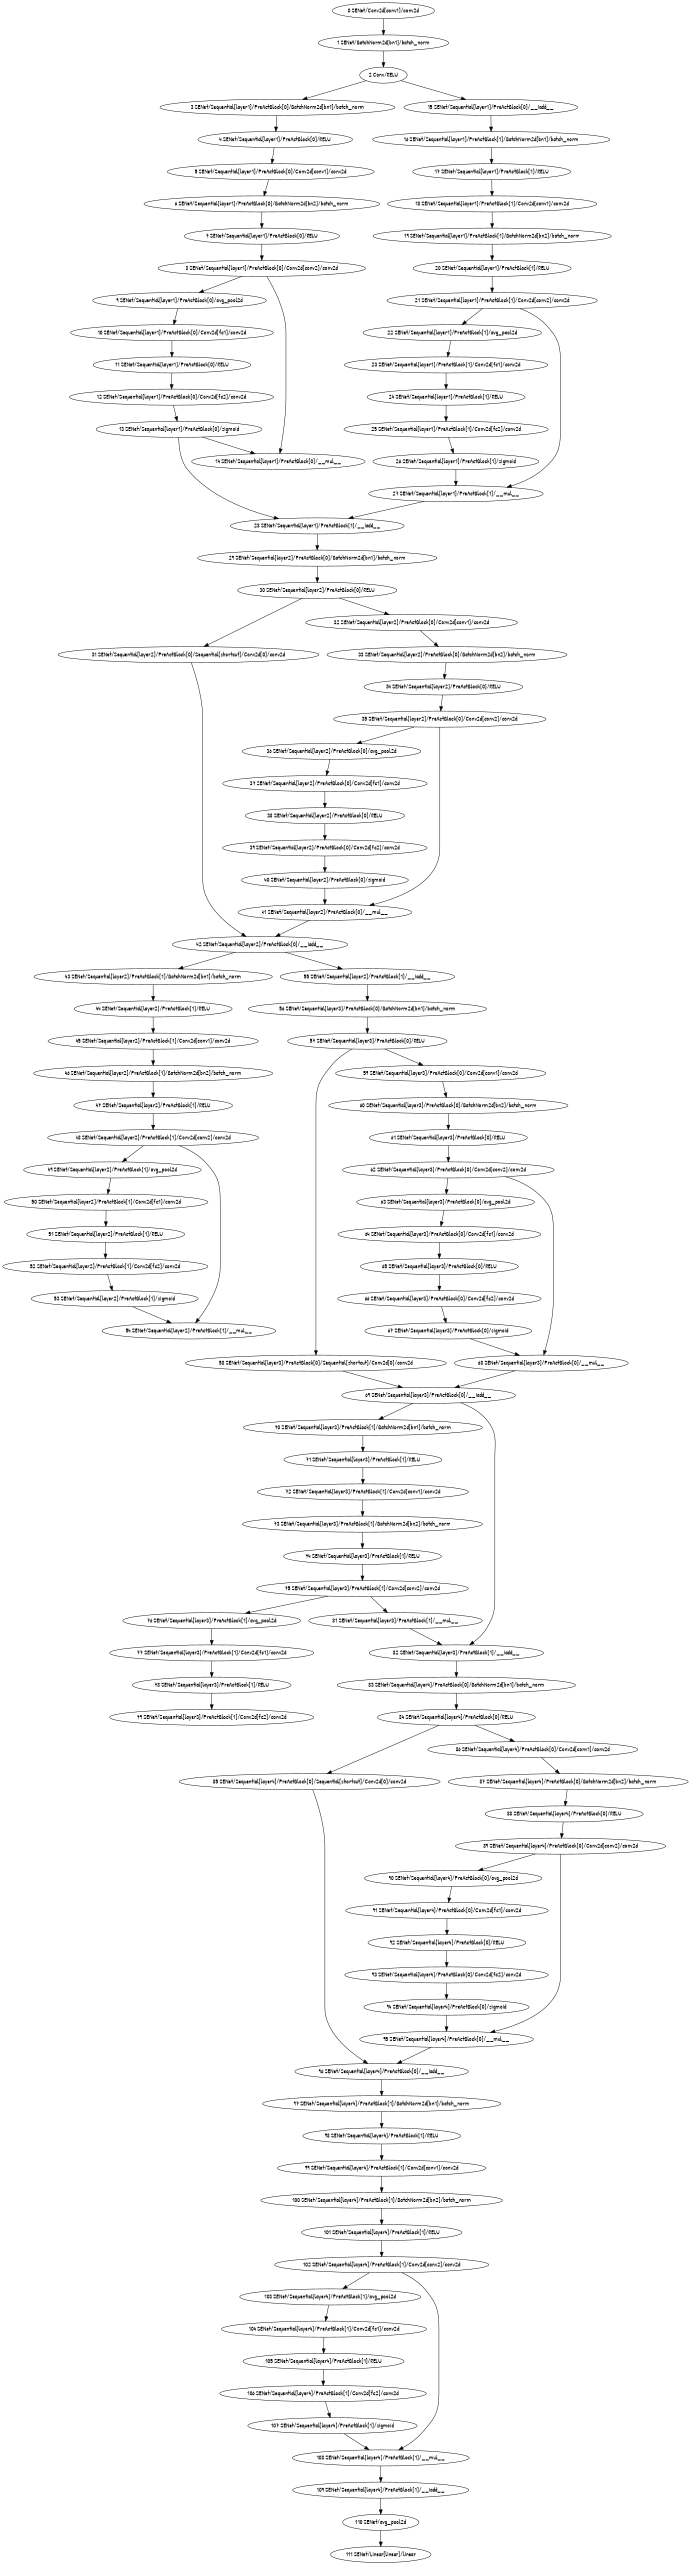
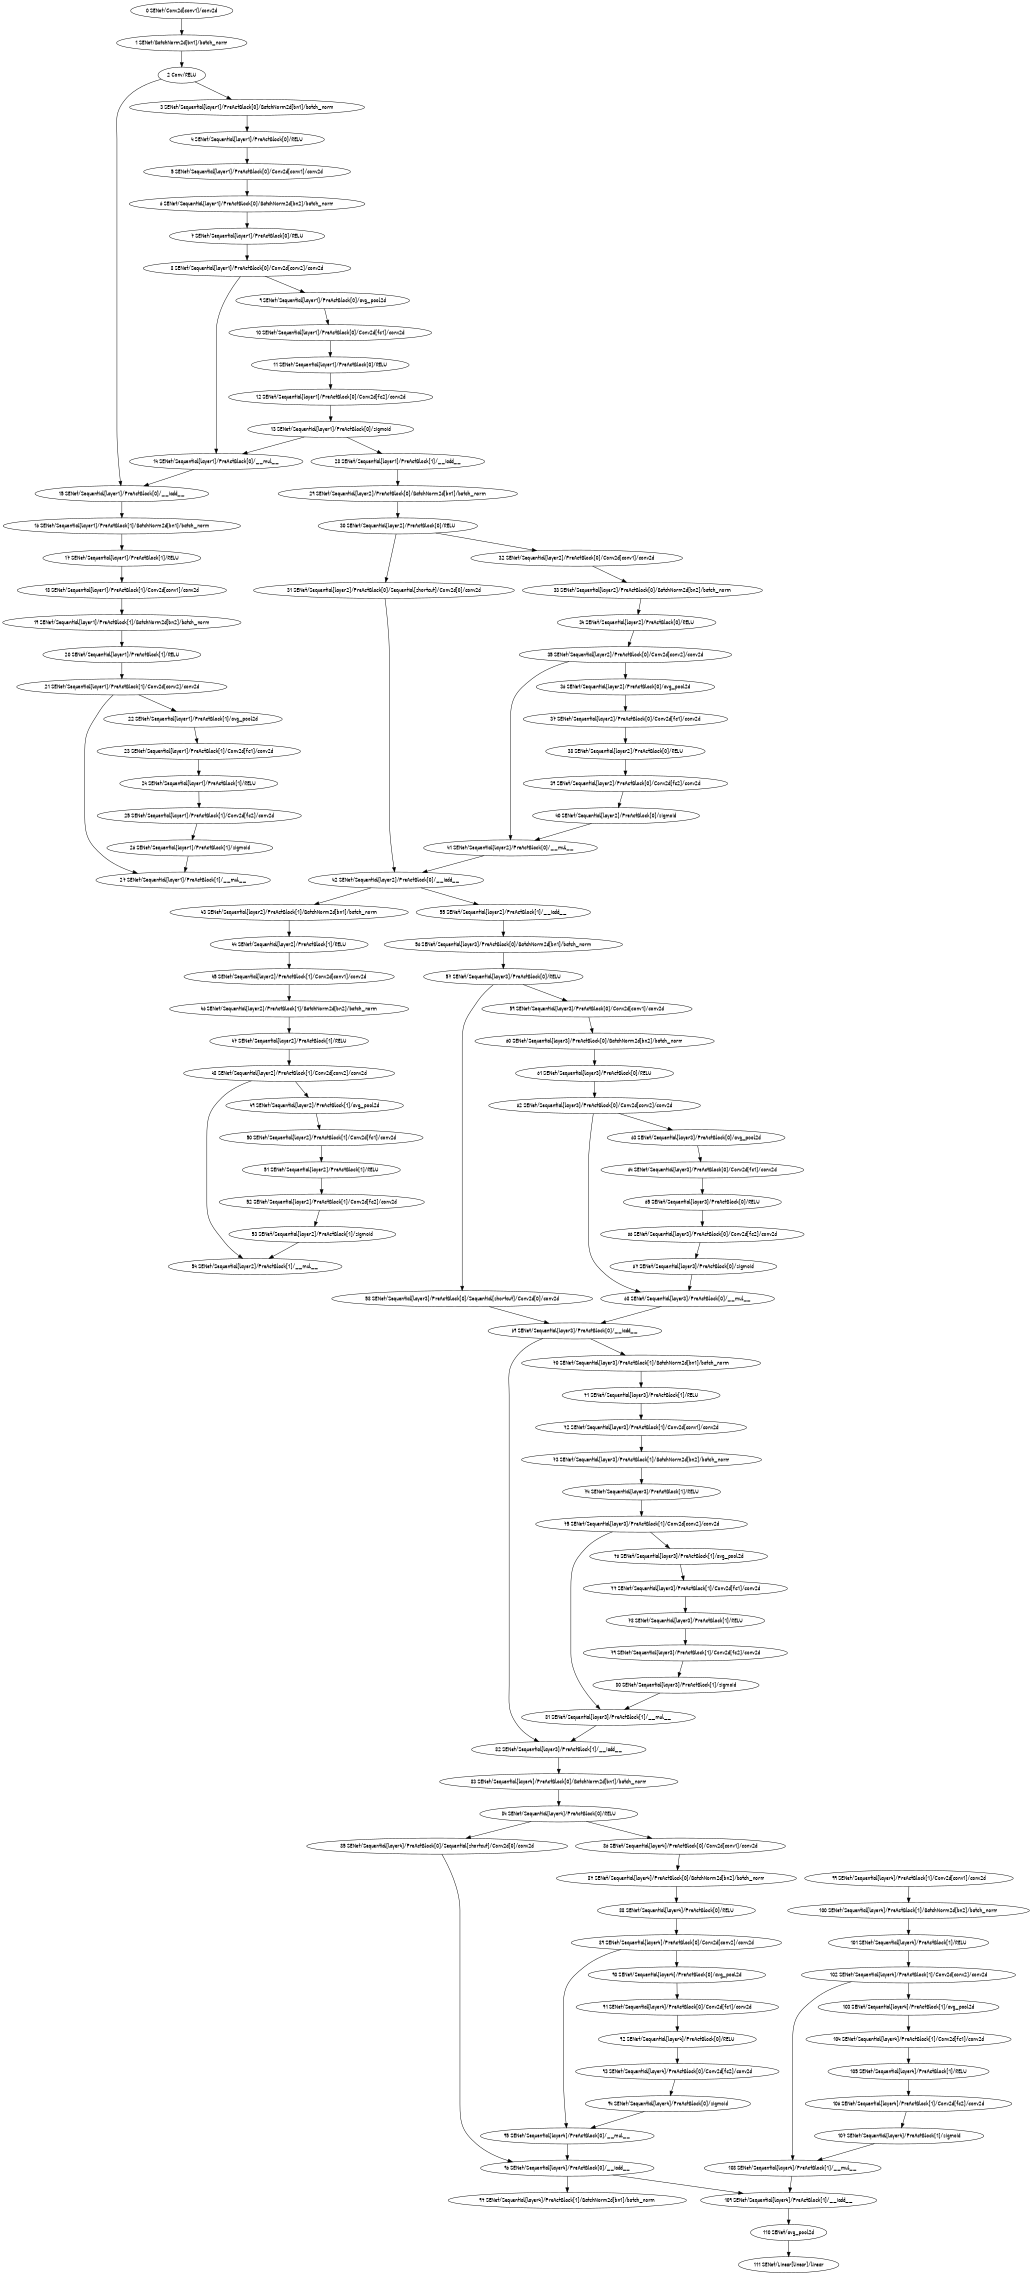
none -> (171, 477)
(389, 509) -> none
none -> (676, 1685)
(382, 2136) -> none
none -> (676, 2184)
